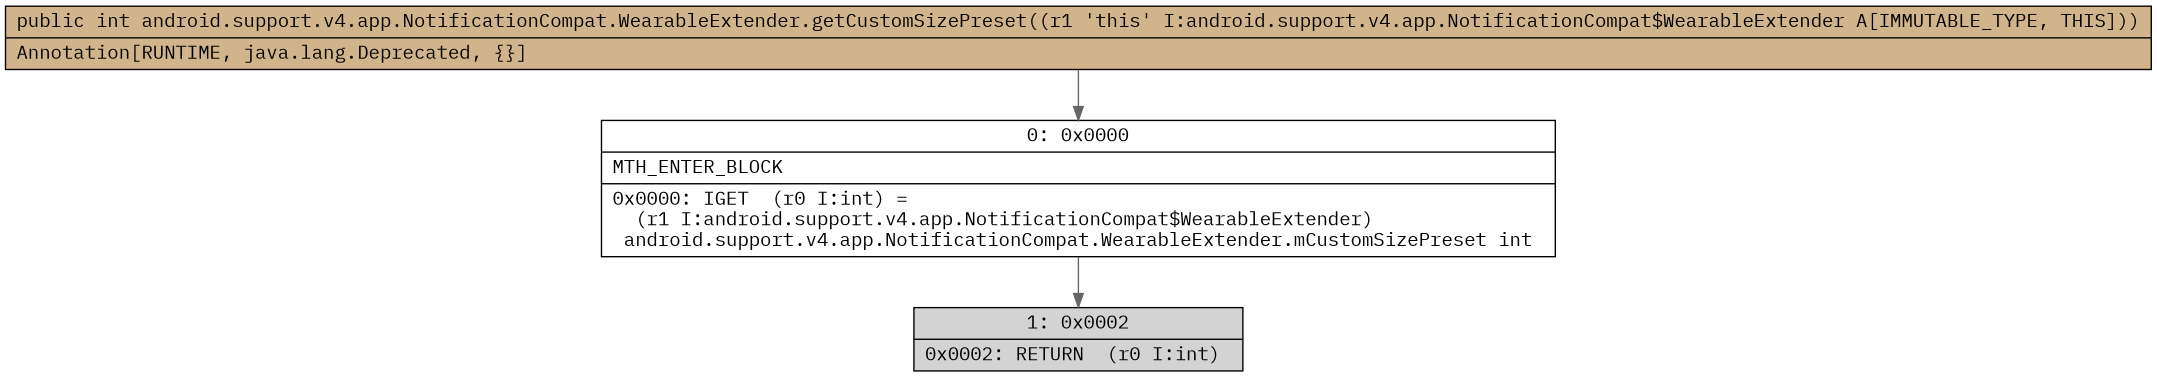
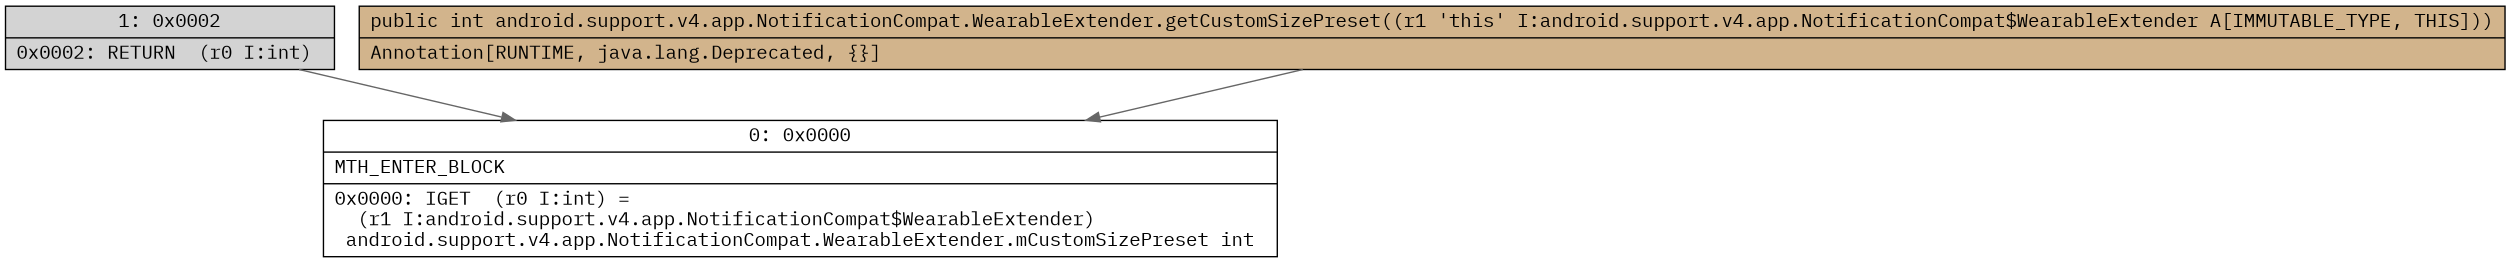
(1078, 275) -> (400, 93)
